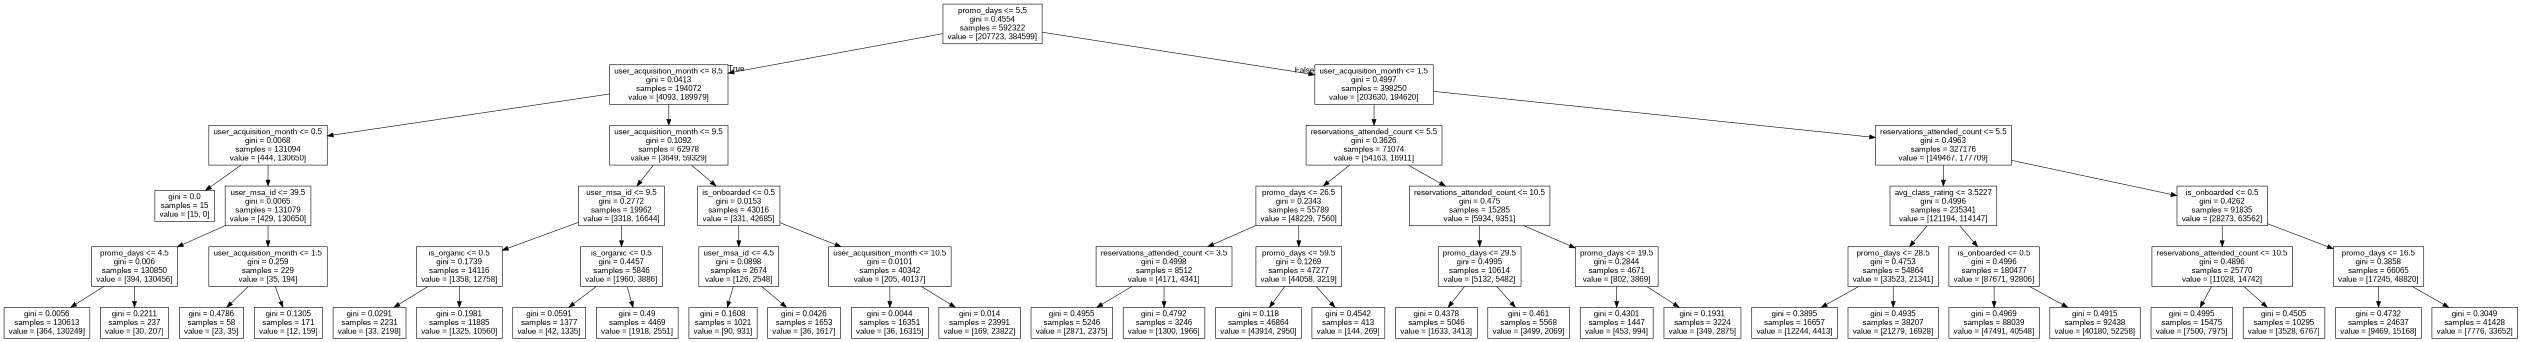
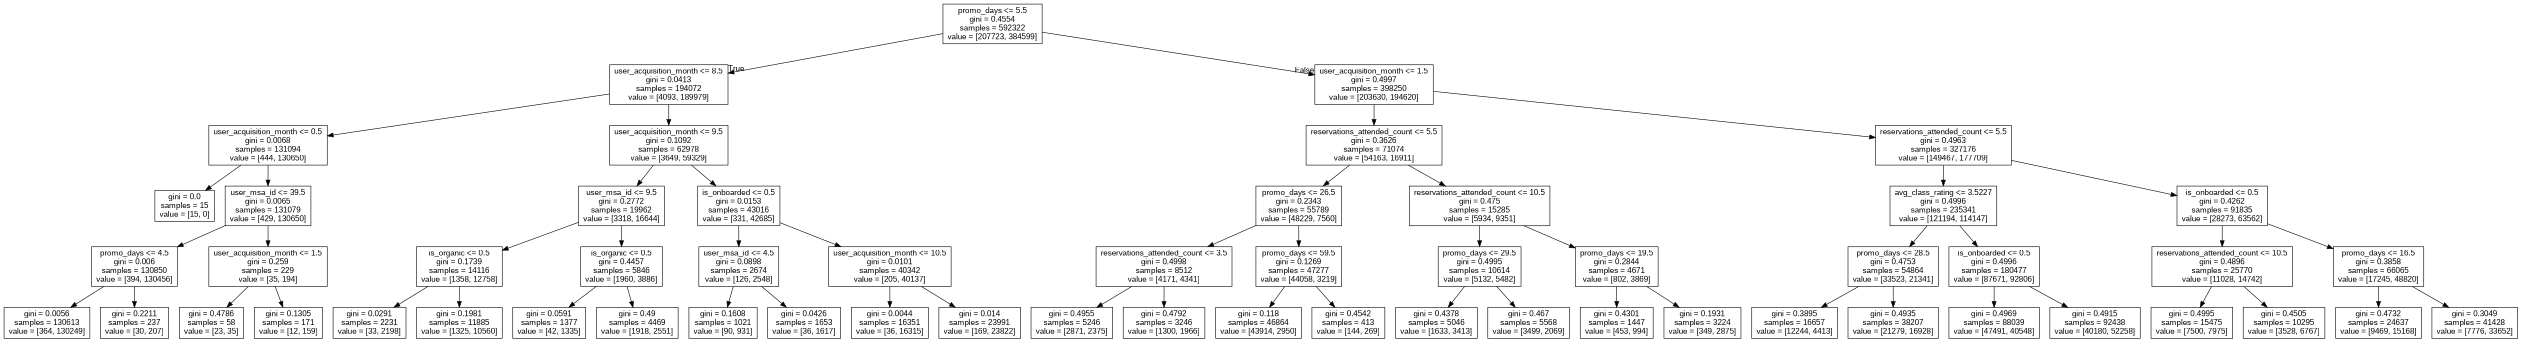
(1529, 323) -> (1529, 323)
